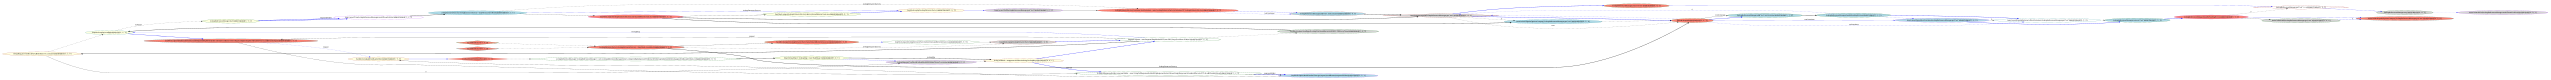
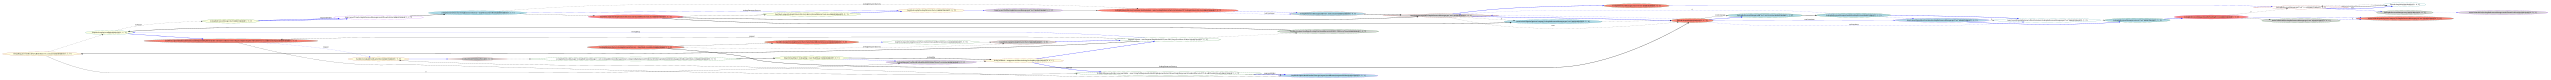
none -> (2405, 5)
(478, 43) -> none
(478, 49) -> none
(478, 59) -> (478, 59)
